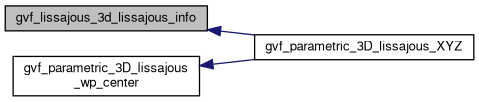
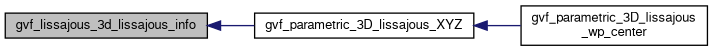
(234, 62) -> (504, 26)
